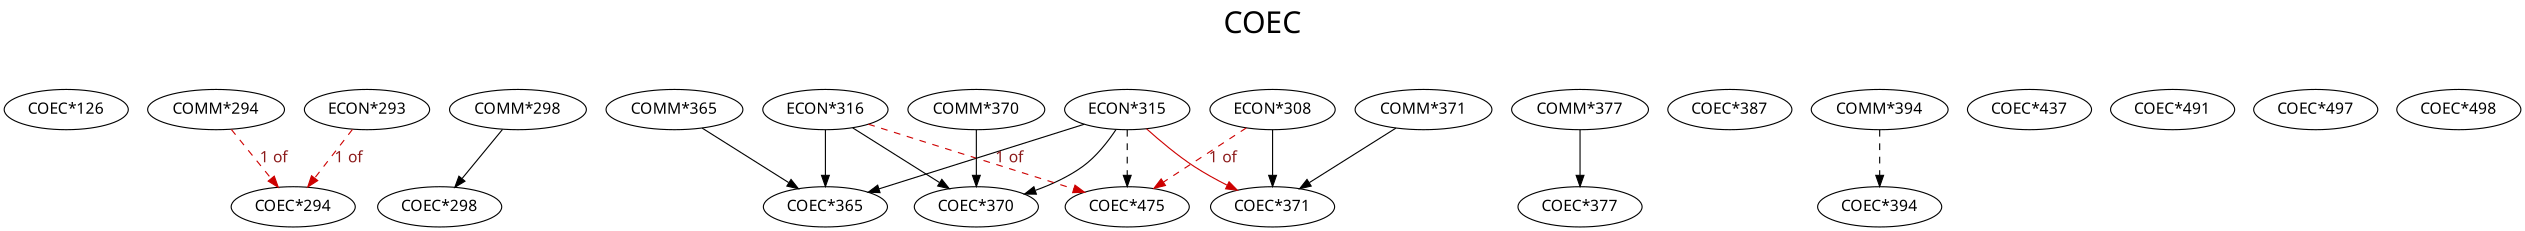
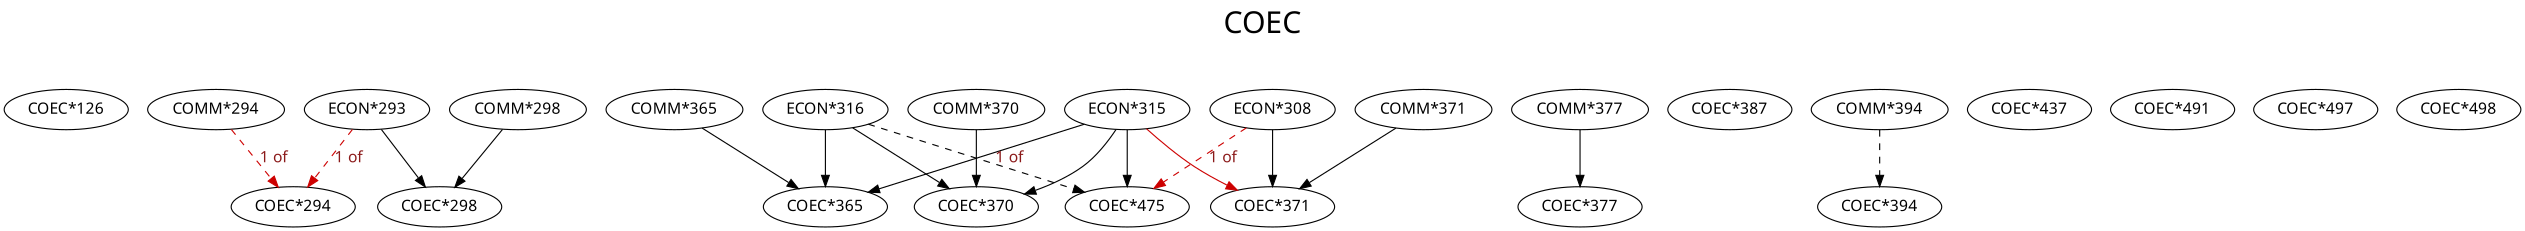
(961, 153) -> (961, 153)
(1127, 153) -> (1127, 153)
none -> (400, 154)
